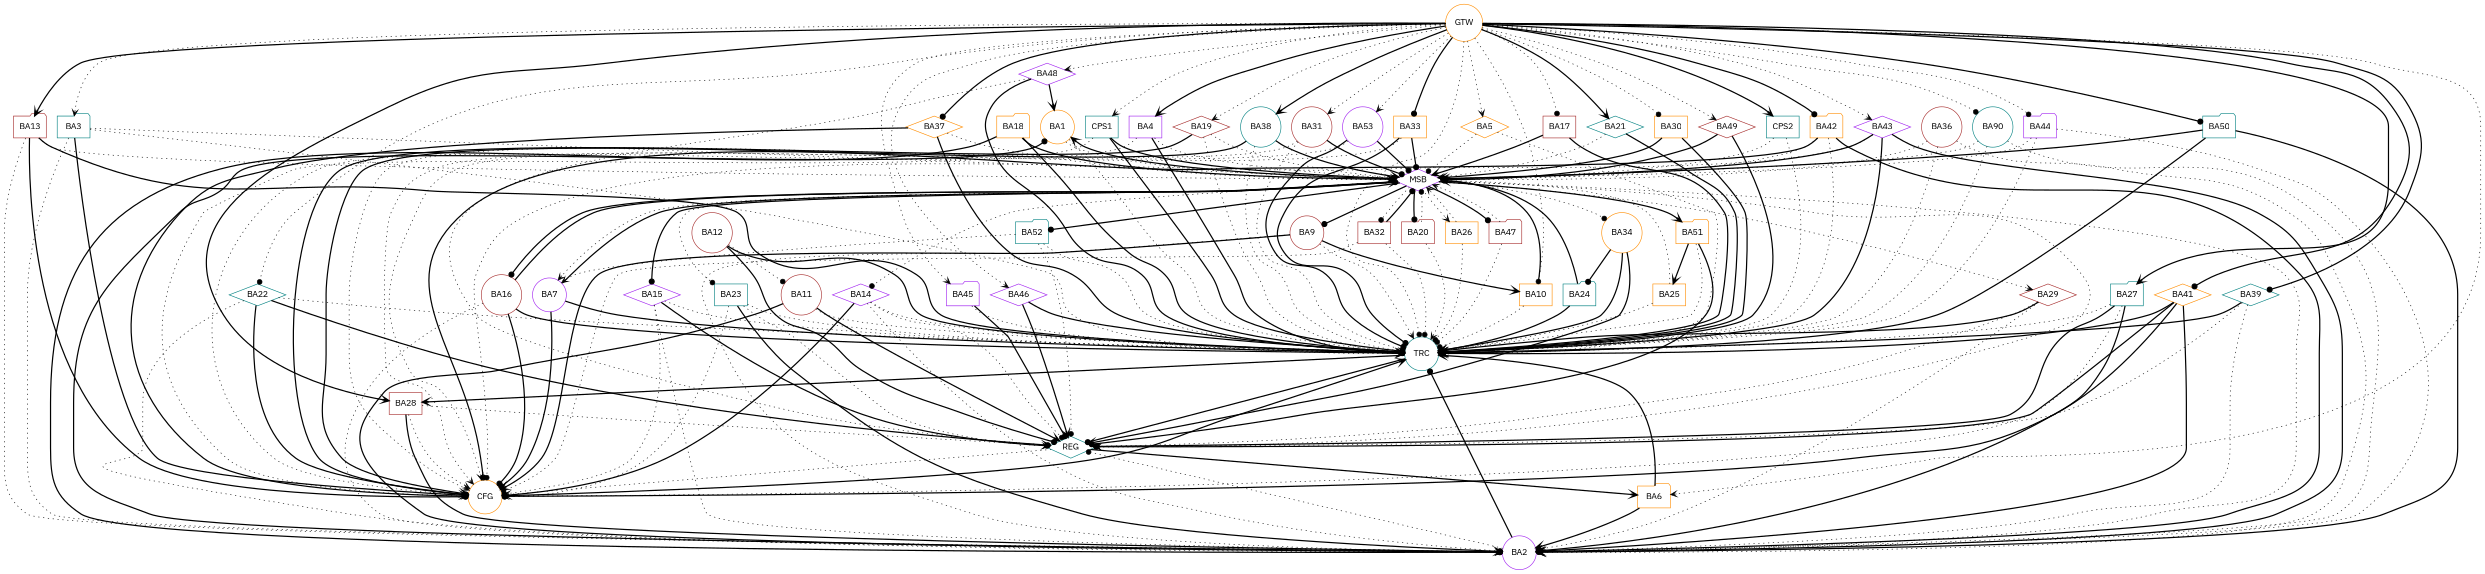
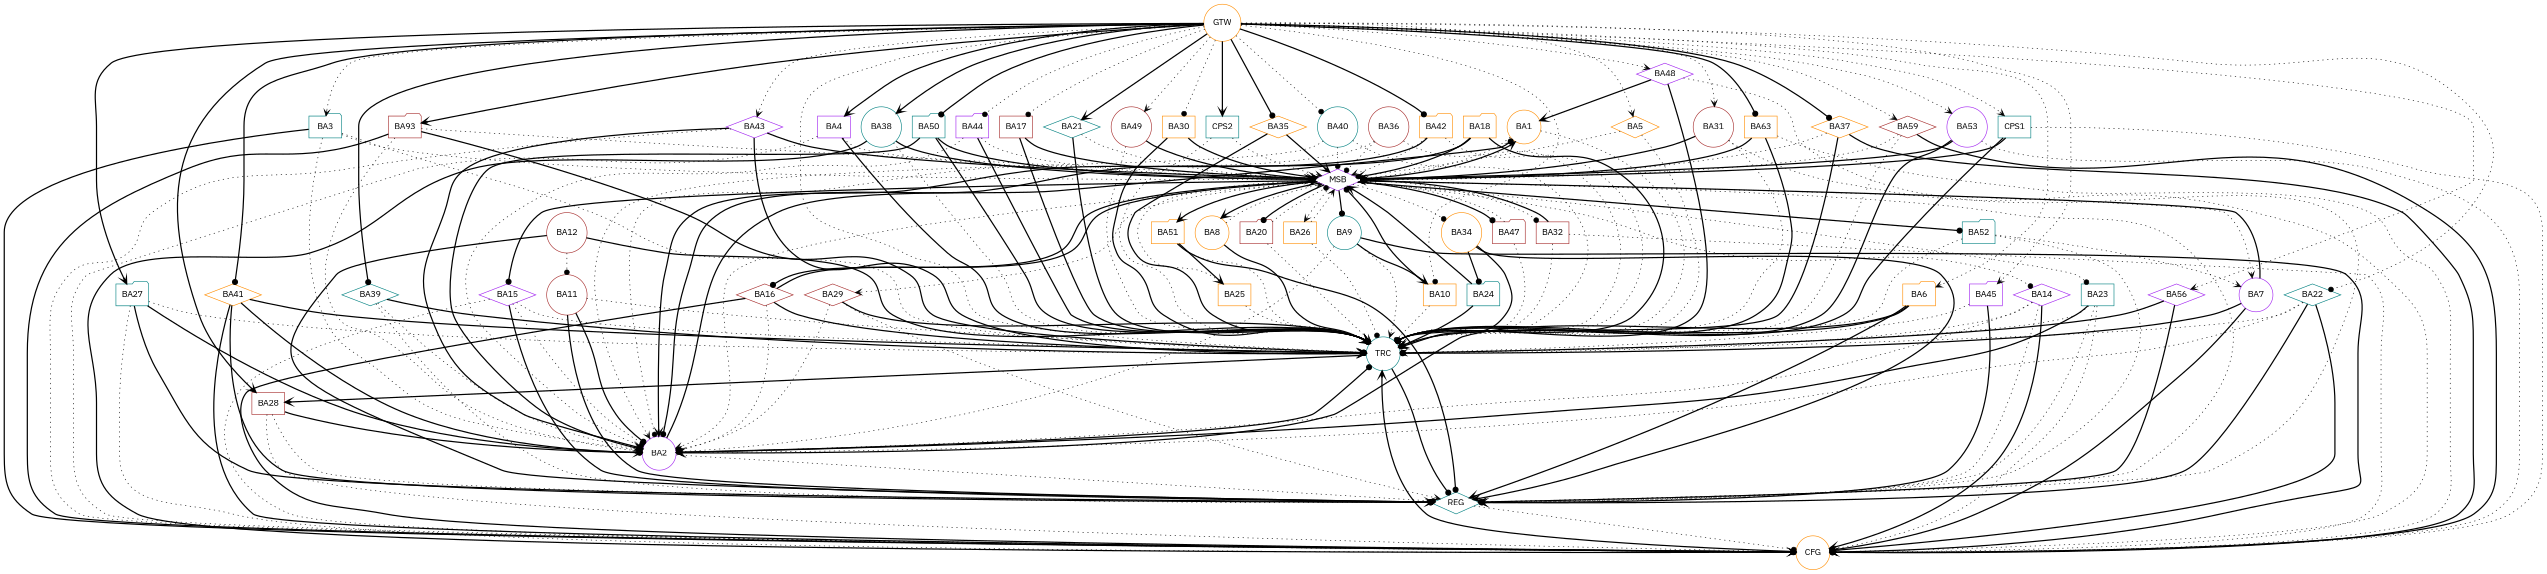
(30, 127) -> (405, 127)
(1201, 127) -> (1908, 127)
none -> (1278, 127)
(1410, 127) -> (1761, 127)
(1727, 127) -> (1131, 127)
(1993, 127) -> (1338, 127)
(997, 161) -> none
(363, 171) -> (439, 539)
none -> (1212, 233)
(1307, 233) -> (1344, 233)
(501, 295) -> (765, 295)
(1019, 295) -> (2177, 295)
(1744, 319) -> (1144, 317)
(1838, 327) -> (1082, 319)
(1361, 472) -> (1684, 416)
